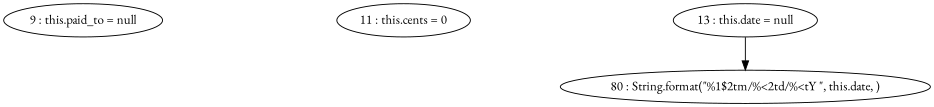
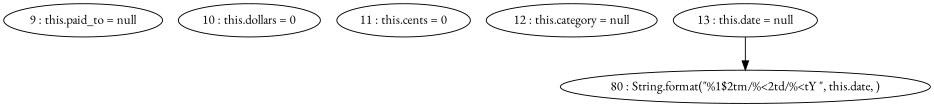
none -> (249, 20)
none -> (572, 20)
